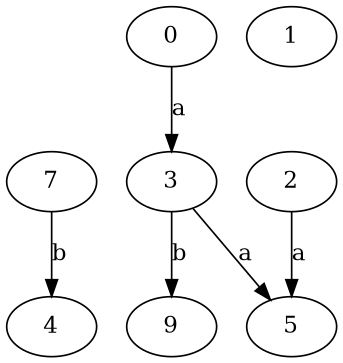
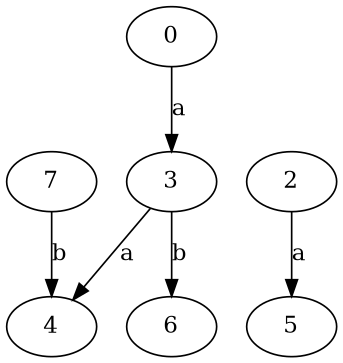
(292, 37) -> none
(226, 248) -> (117, 248)
(172, 327) -> (172, 327)
